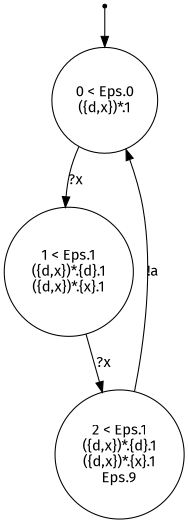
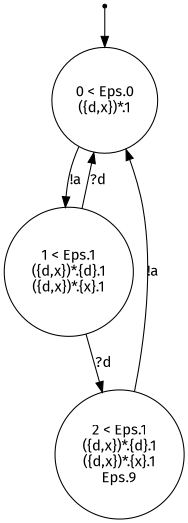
(76, 180) -> (76, 180)
none -> (87, 186)
(104, 363) -> (104, 363)
